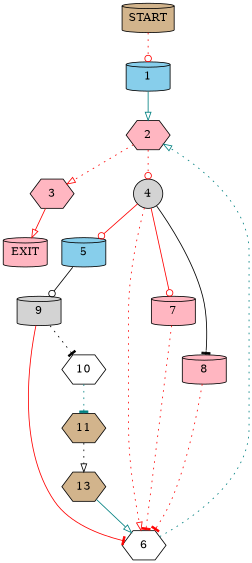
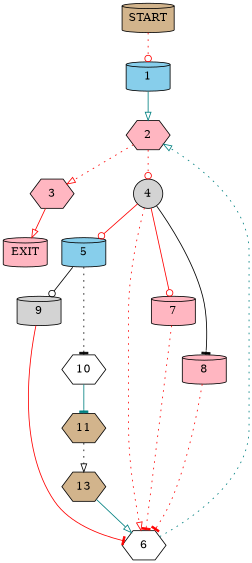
(60, 339) -> (84, 309)
(84, 397) -> (84, 397)
